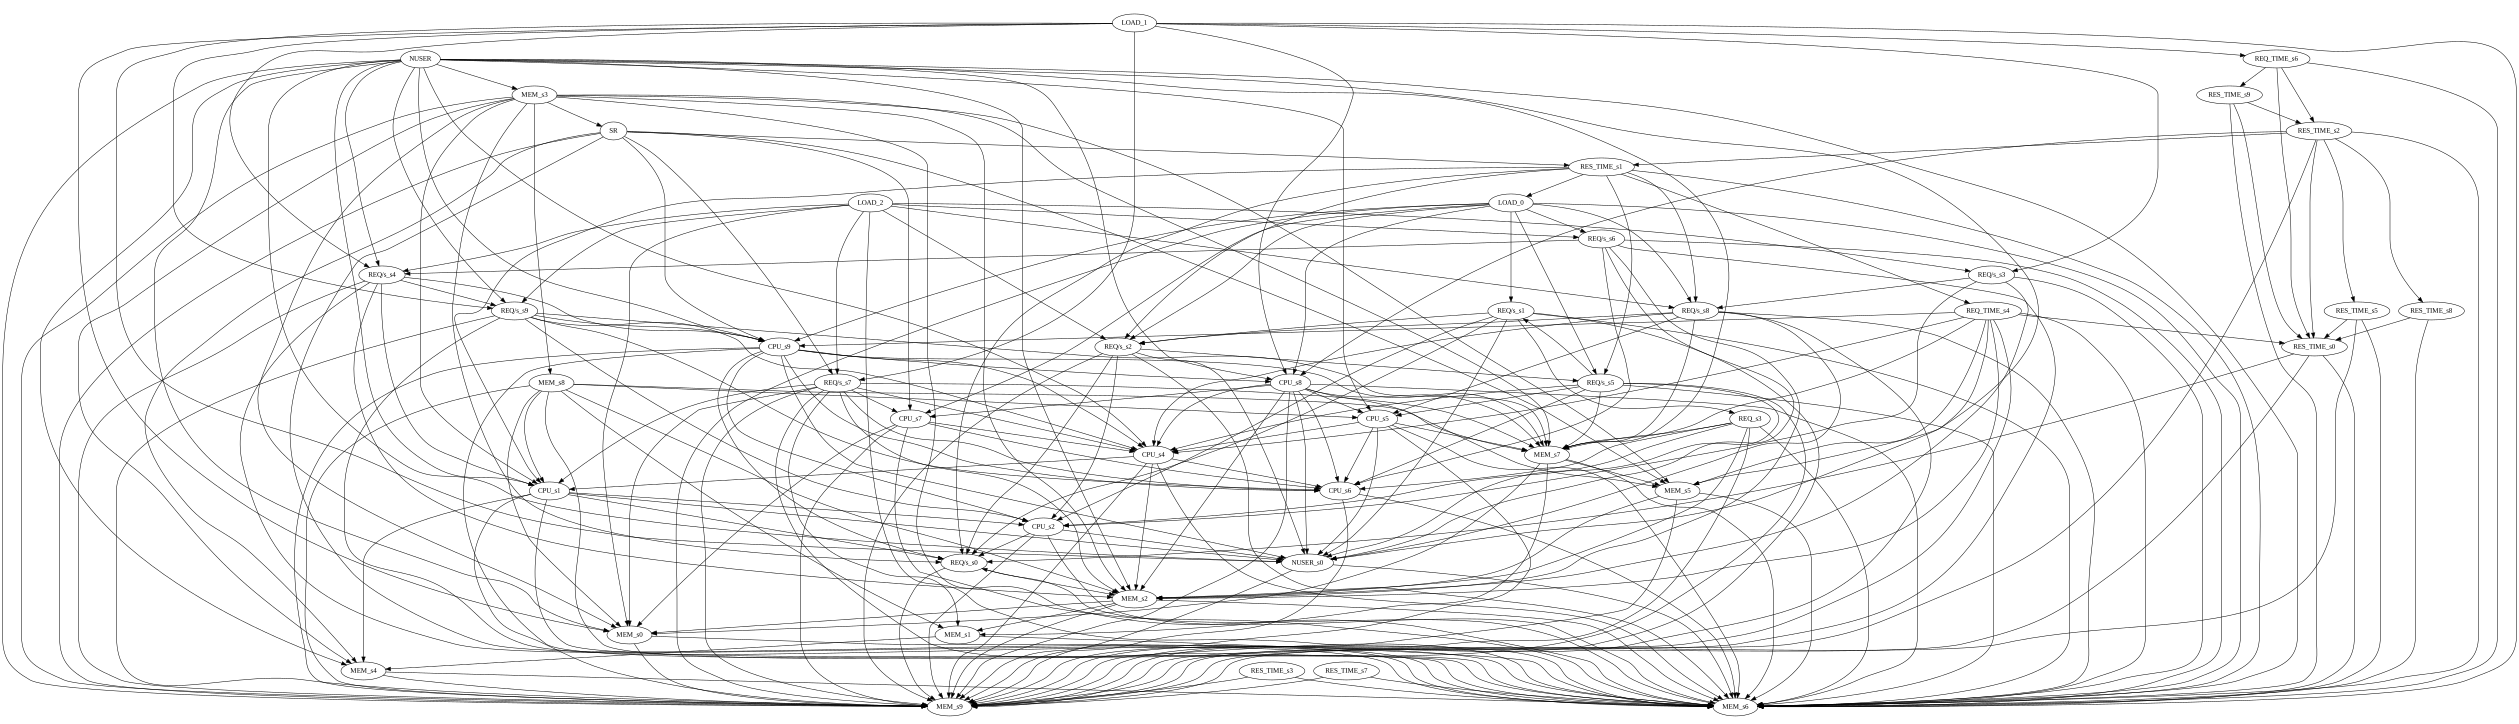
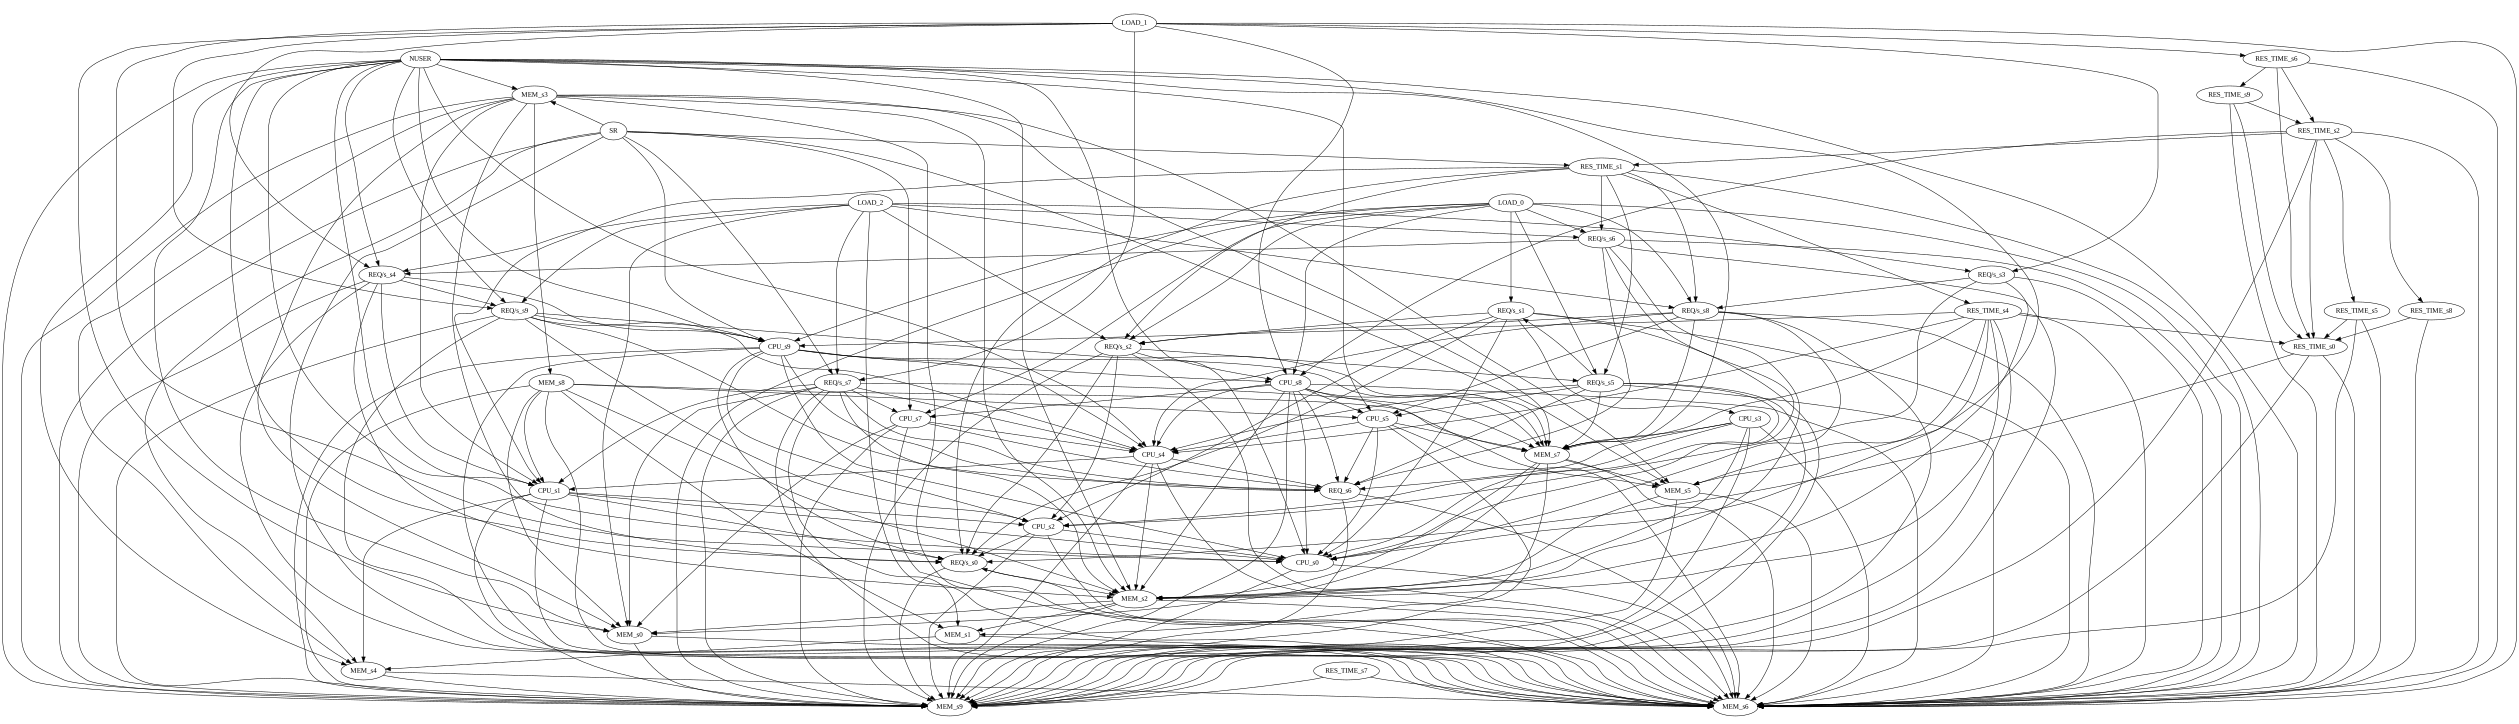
(2276, 59) -> (2276, 59)
(572, 114) -> (579, 114)
(1557, 185) -> (1602, 200)
(1988, 311) -> (1988, 311)
(1750, 419) -> (1750, 419)
none -> (354, 481)
(1340, 491) -> (1340, 491)
(1308, 563) -> (1308, 563)
none -> (1361, 563)
(1272, 671) -> none
